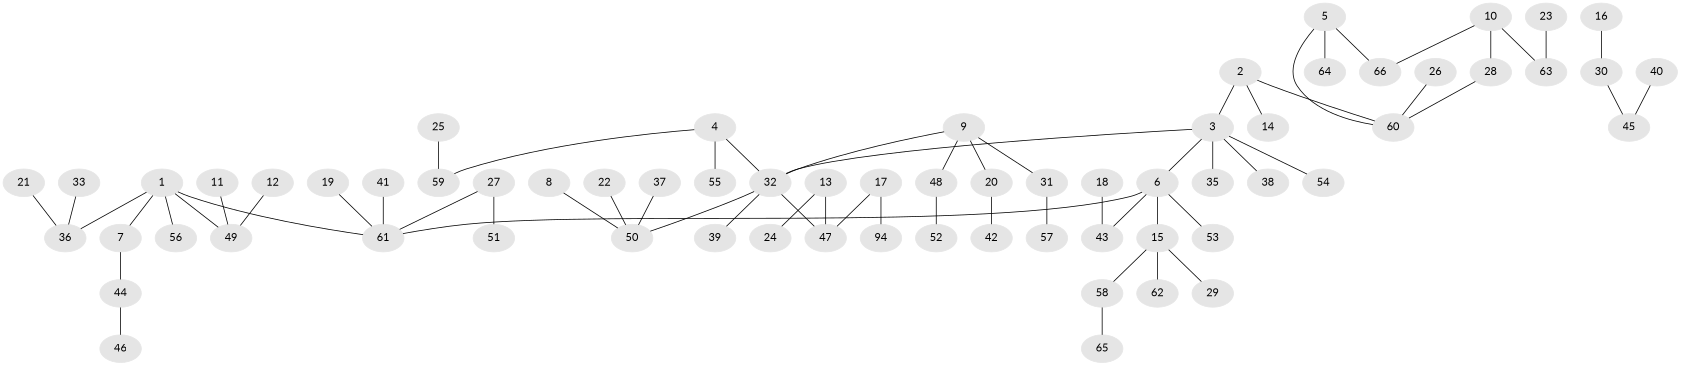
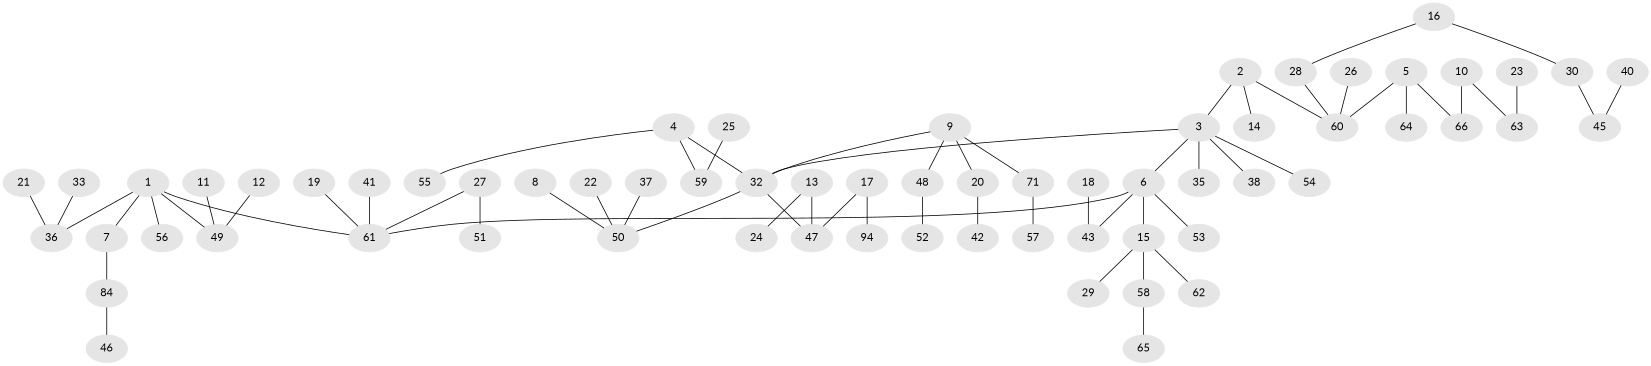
(1491, 45) -> (1363, 43)
(1047, 183) -> (1033, 183)
(715, 238) -> none
(121, 293) -> (107, 293)
